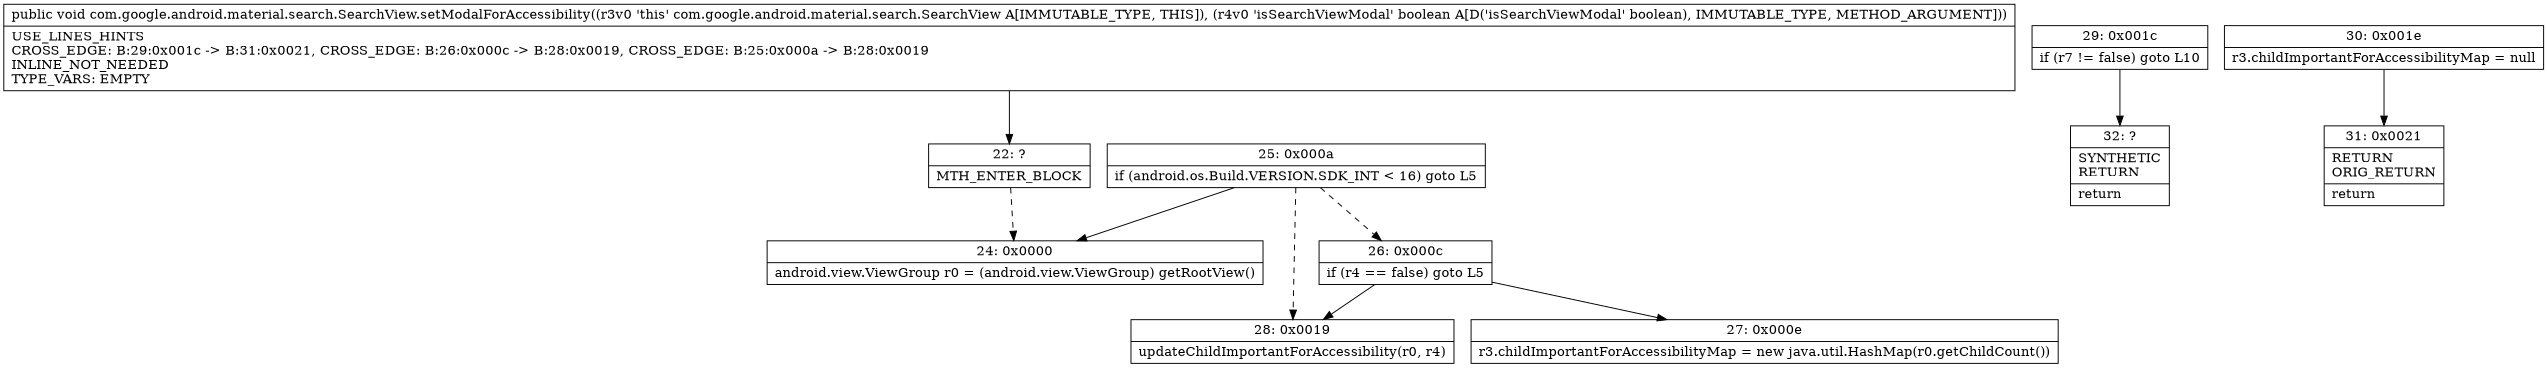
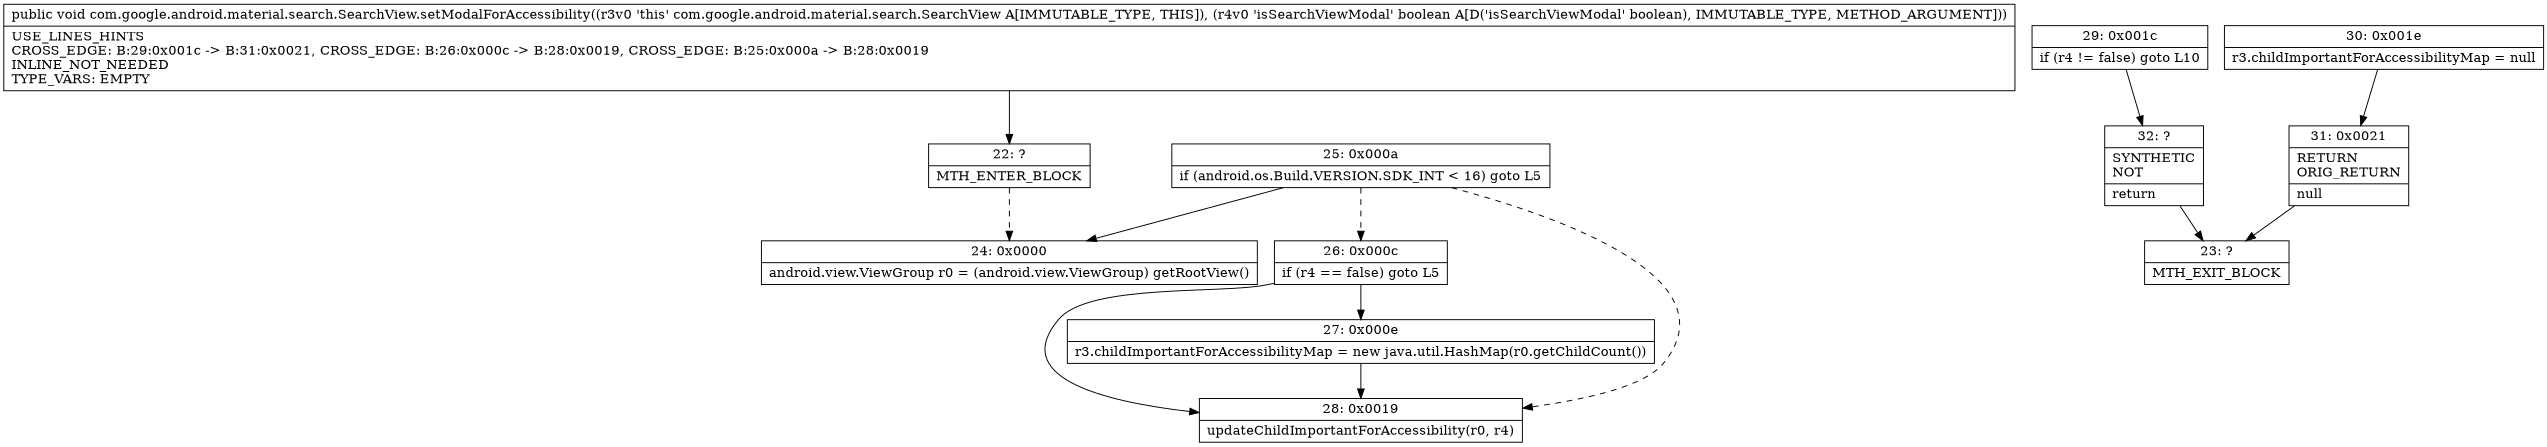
(2120, 58) -> (2120, 58)
(2109, 172) -> (2128, 172)
(2354, 194) -> (2310, 194)
none -> (2217, 263)
none -> (1361, 376)
